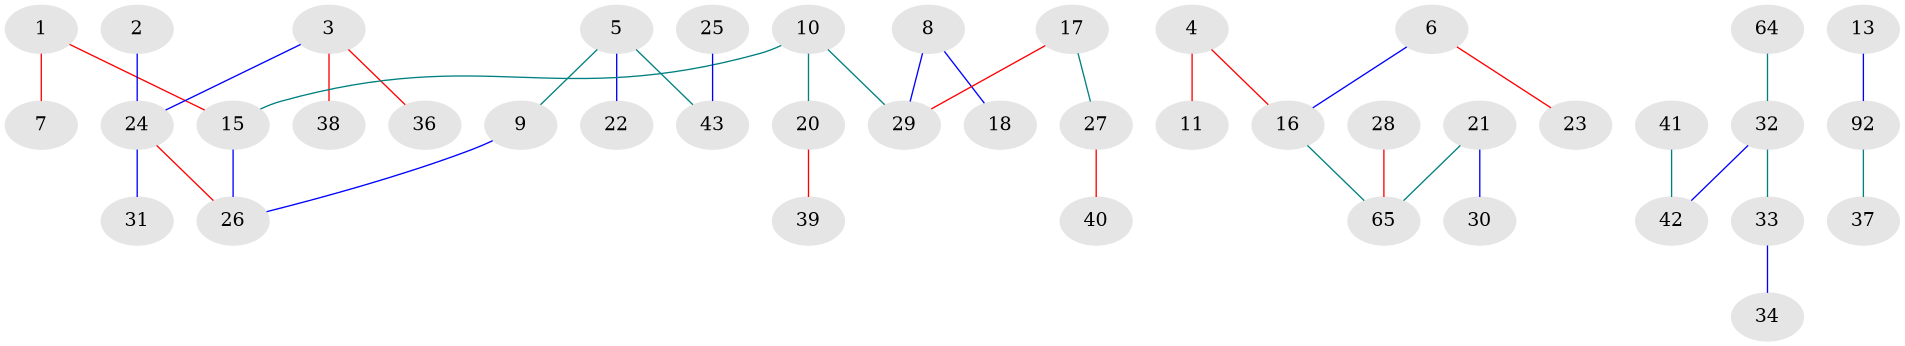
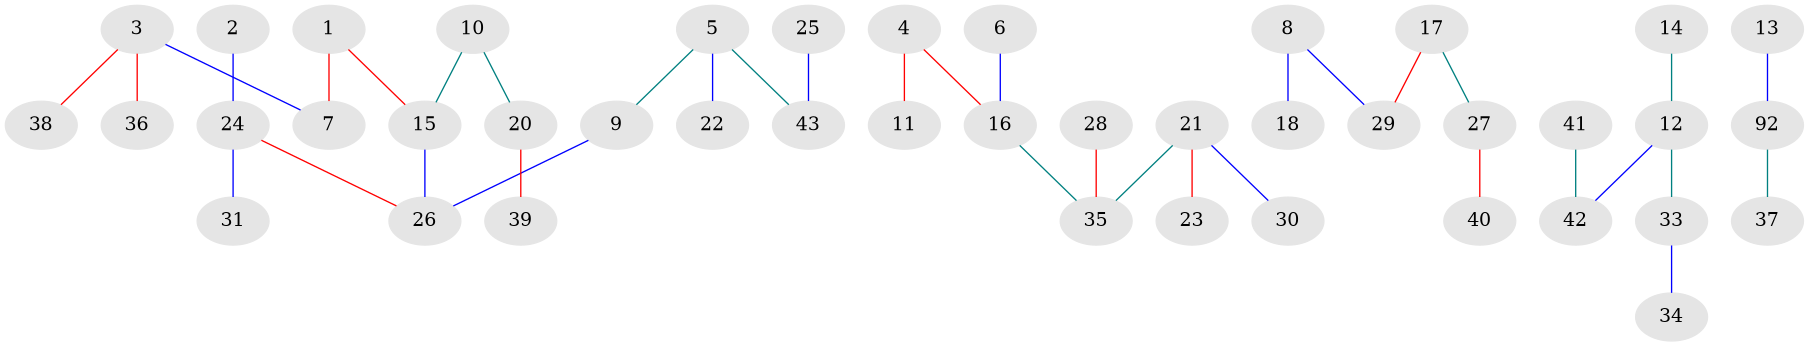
(1767, 29) -> (1672, 29)
(233, 77) -> (223, 72)
(856, 77) -> none
(1504, 77) -> (1192, 173)
(1767, 125) -> (1672, 125)
(1384, 221) -> (1096, 221)
